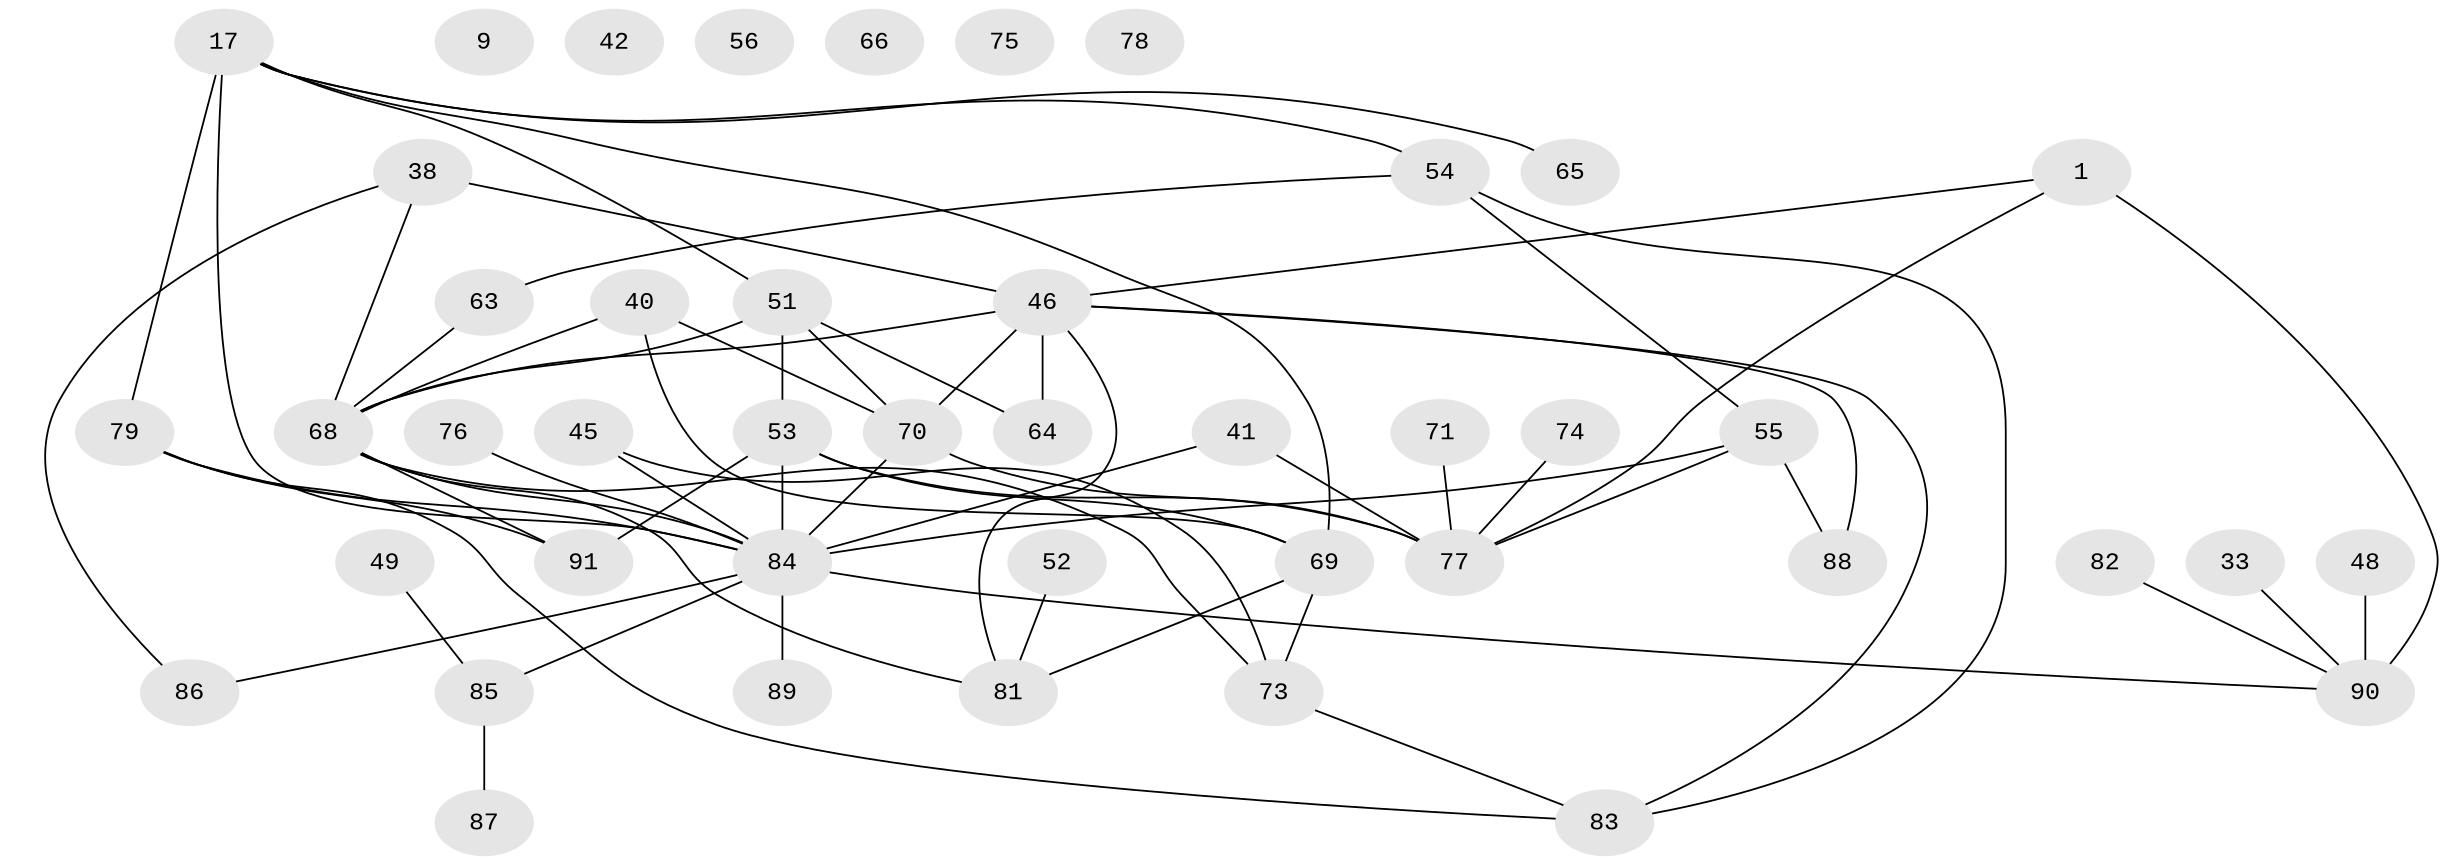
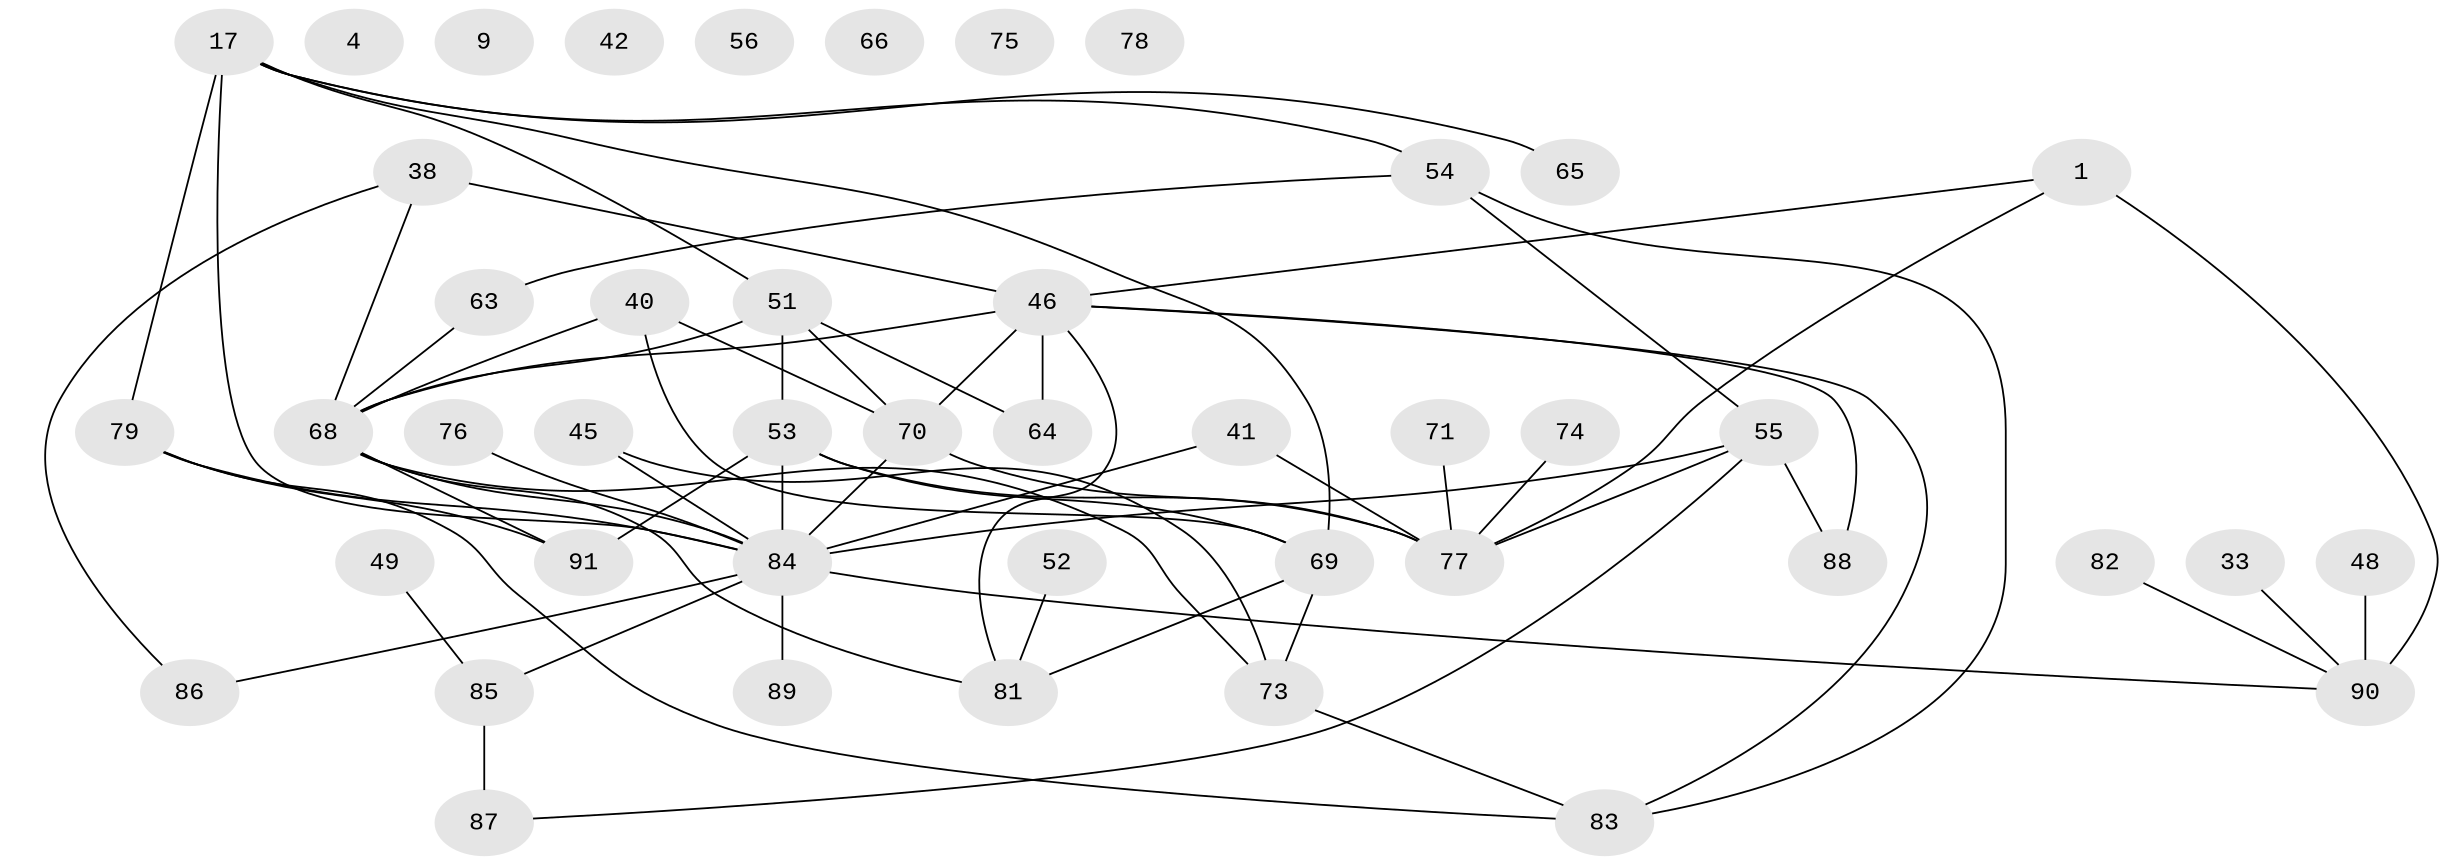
none -> (354, 42)
none -> (1179, 761)
